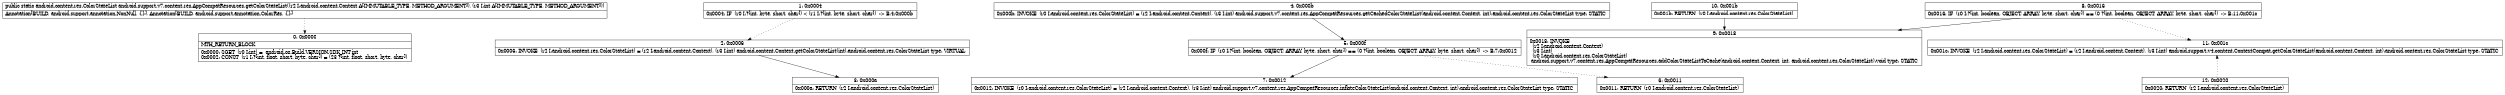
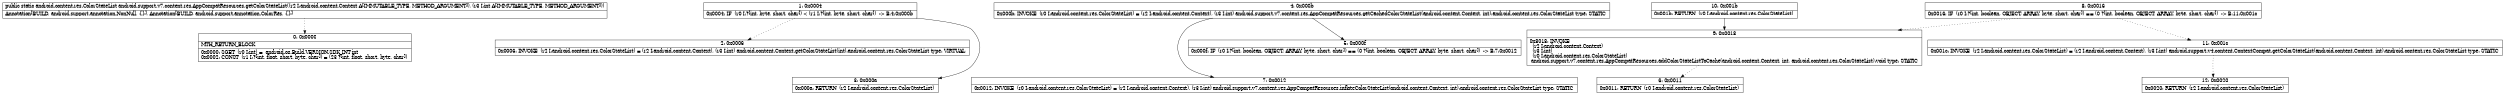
(1961, 24) -> (1961, 24)
(1551, 42) -> (1551, 42)
(797, 66) -> (977, 36)
(1316, 66) -> (1178, 46)
(1511, 66) -> (1691, 70)
(2217, 68) -> (2213, 65)
